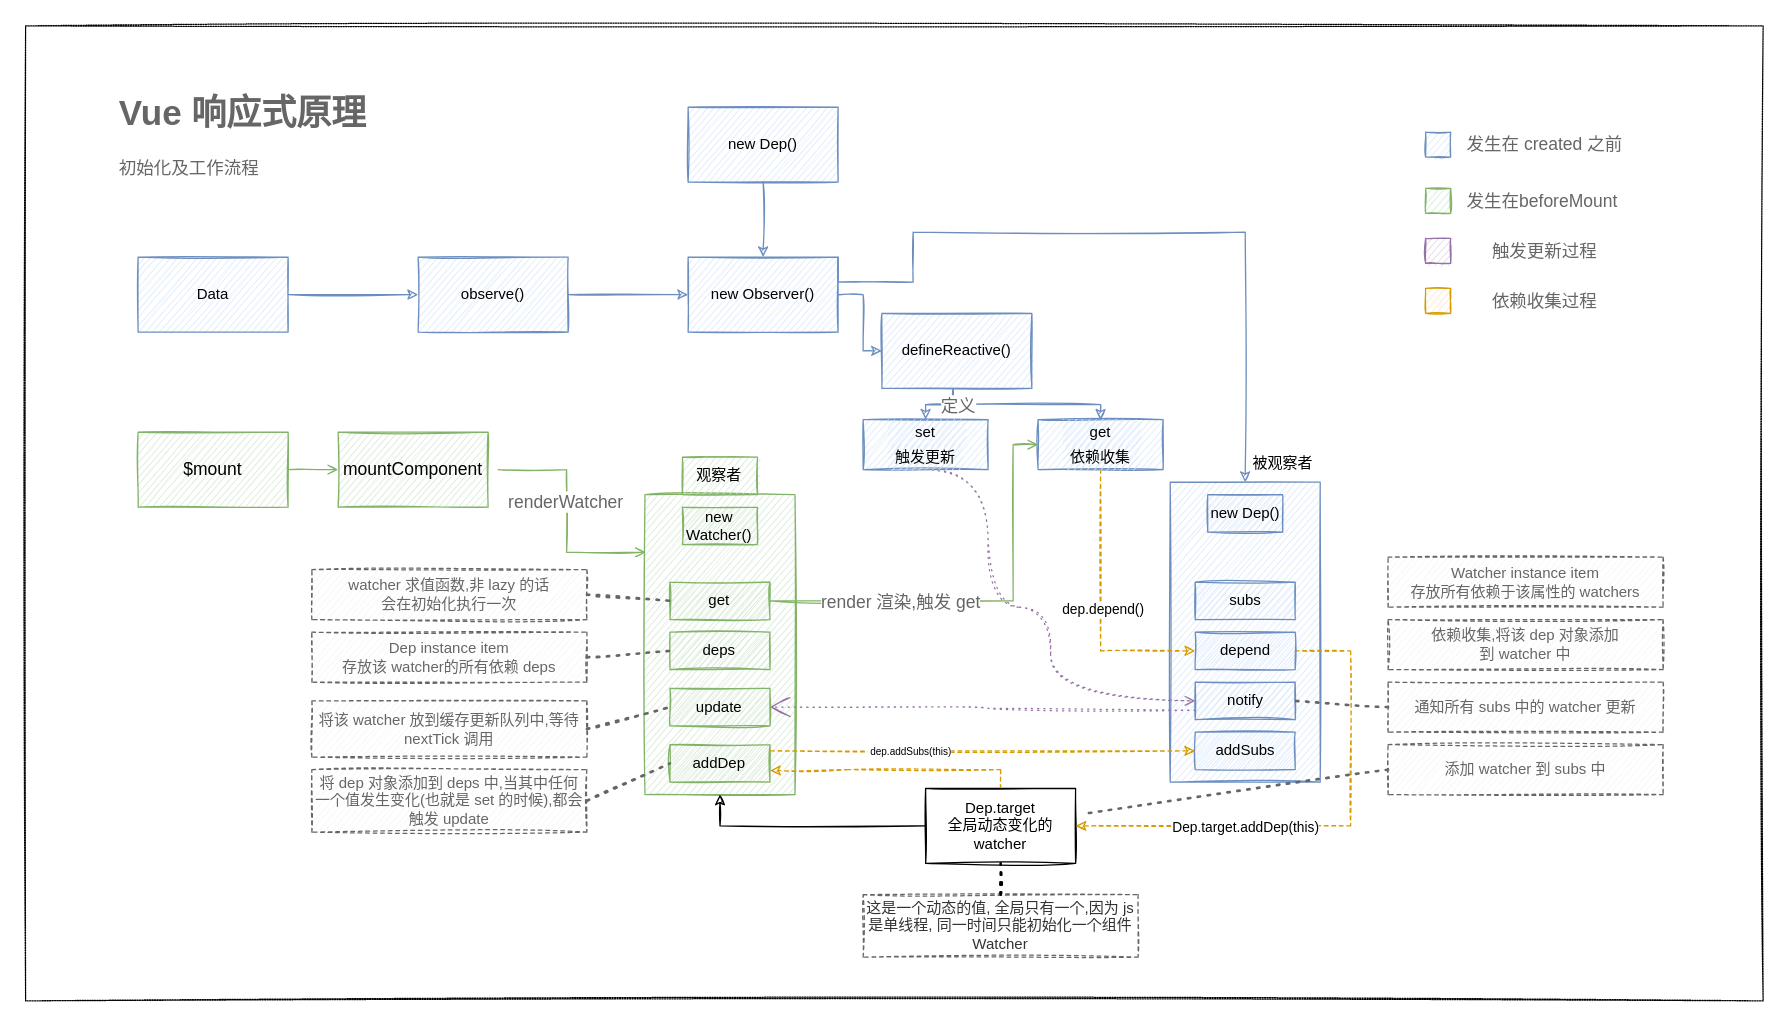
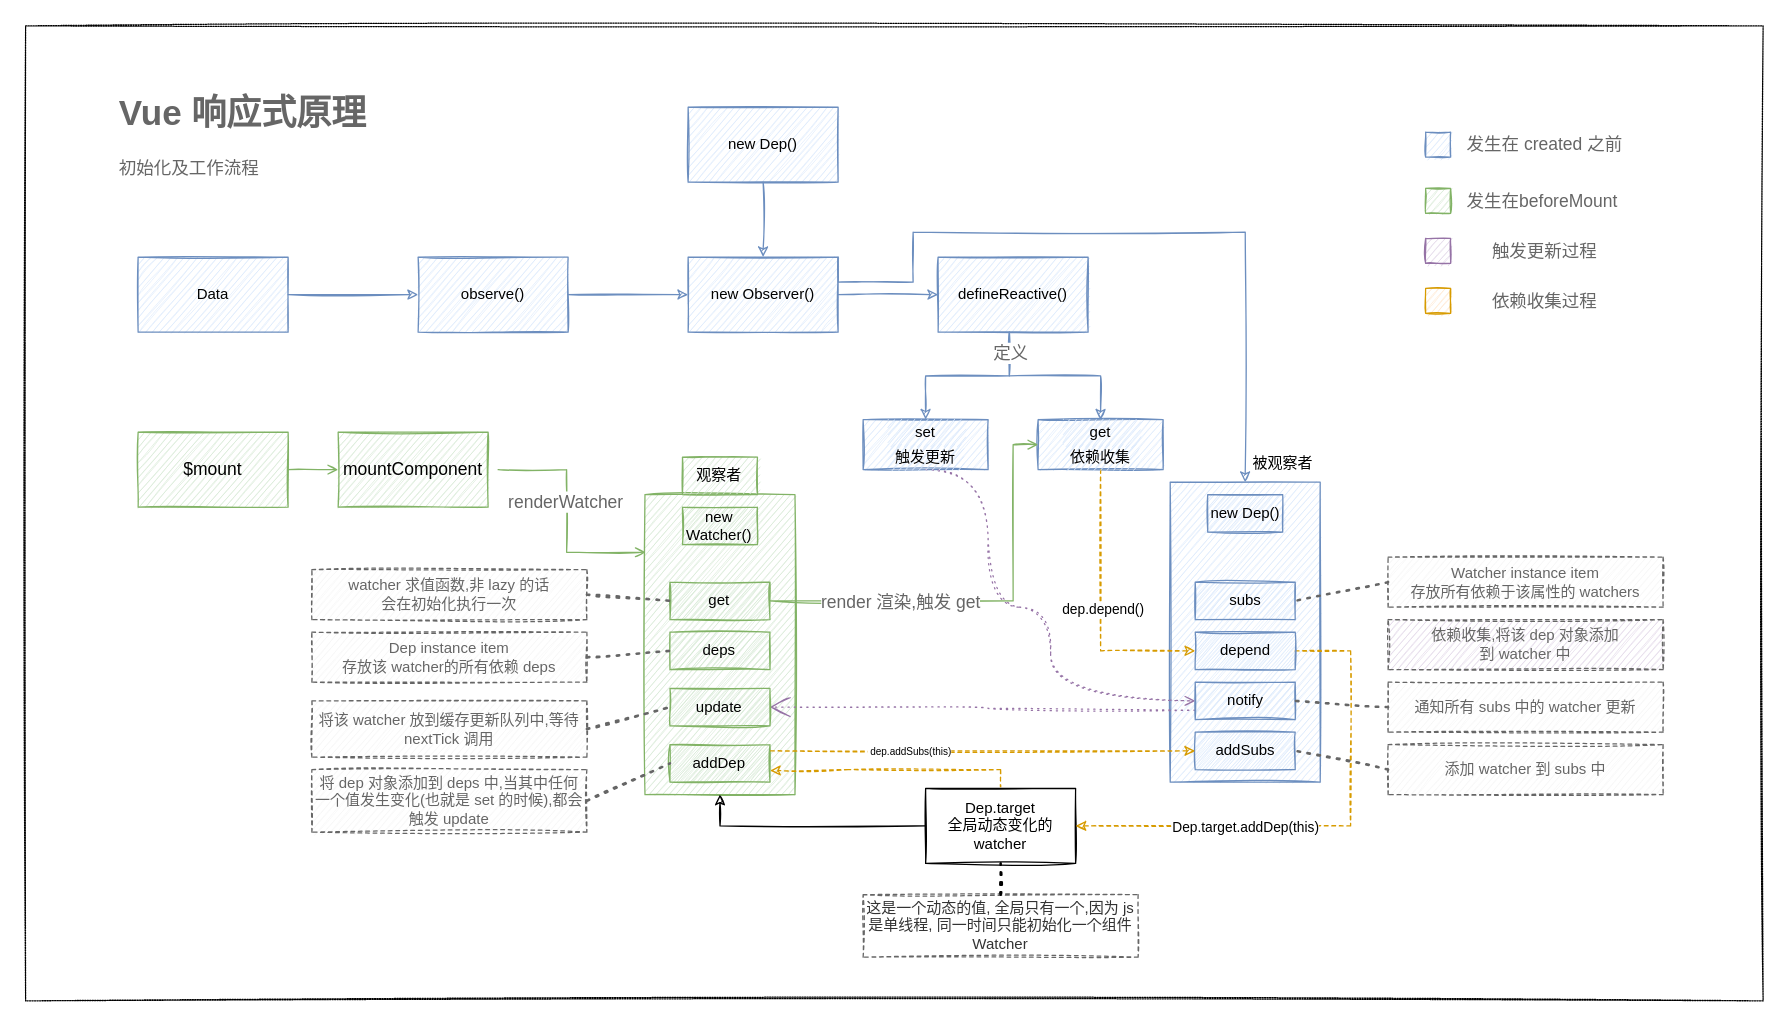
(957, 351) -> (1013, 294)
none -> (1355, 589)
(1526, 644) -> (1526, 644)
(1192, 798) -> (1355, 763)
